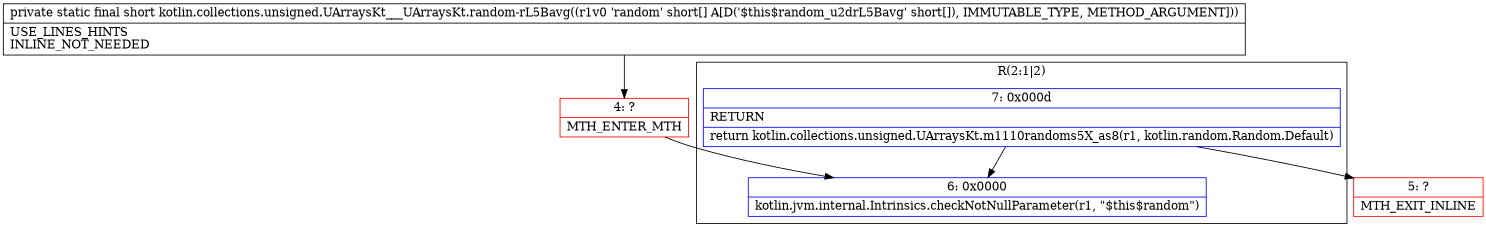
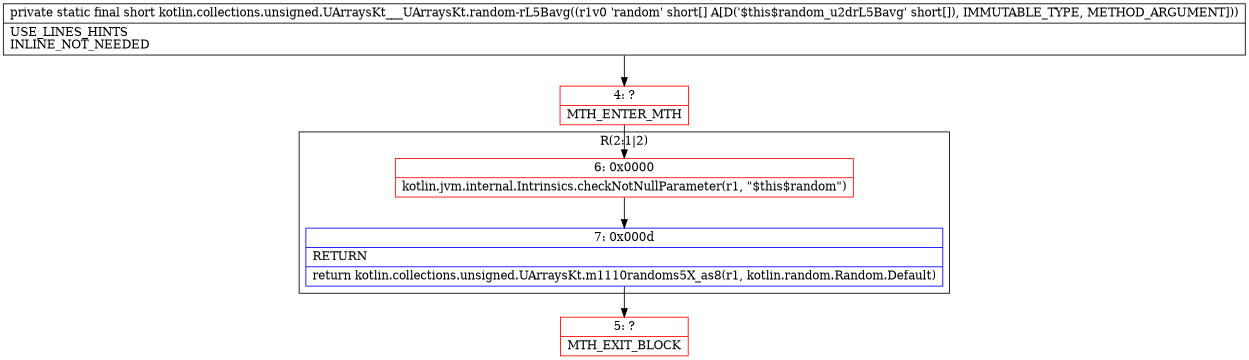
(999, 158) -> (624, 208)
(977, 197) -> (624, 178)
(1418, 206) -> (624, 346)
